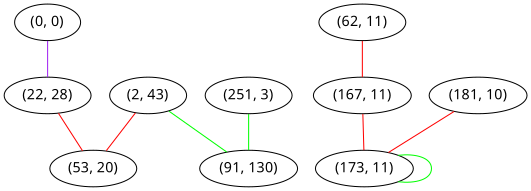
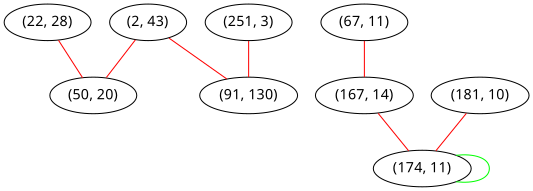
(48, 22) -> none
(362, 22) -> (364, 22)
(362, 95) -> (364, 95)
(198, 132) -> (198, 59)
(249, 132) -> (249, 59)
(93, 169) -> (93, 95)
(364, 169) -> (422, 169)
